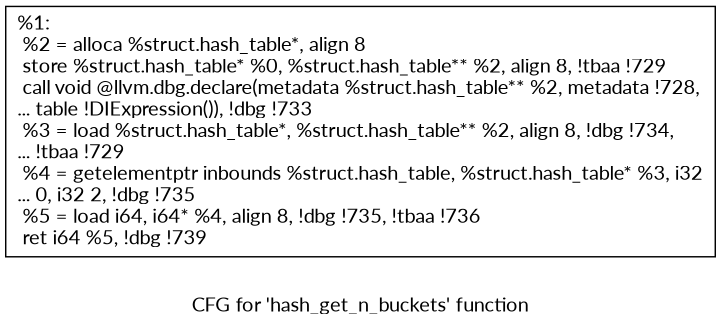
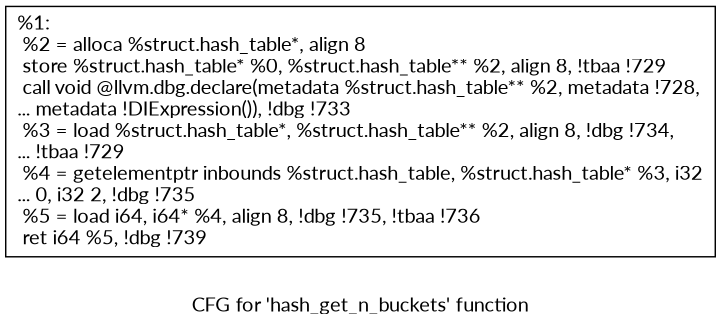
(165, 109) -> (185, 109)
